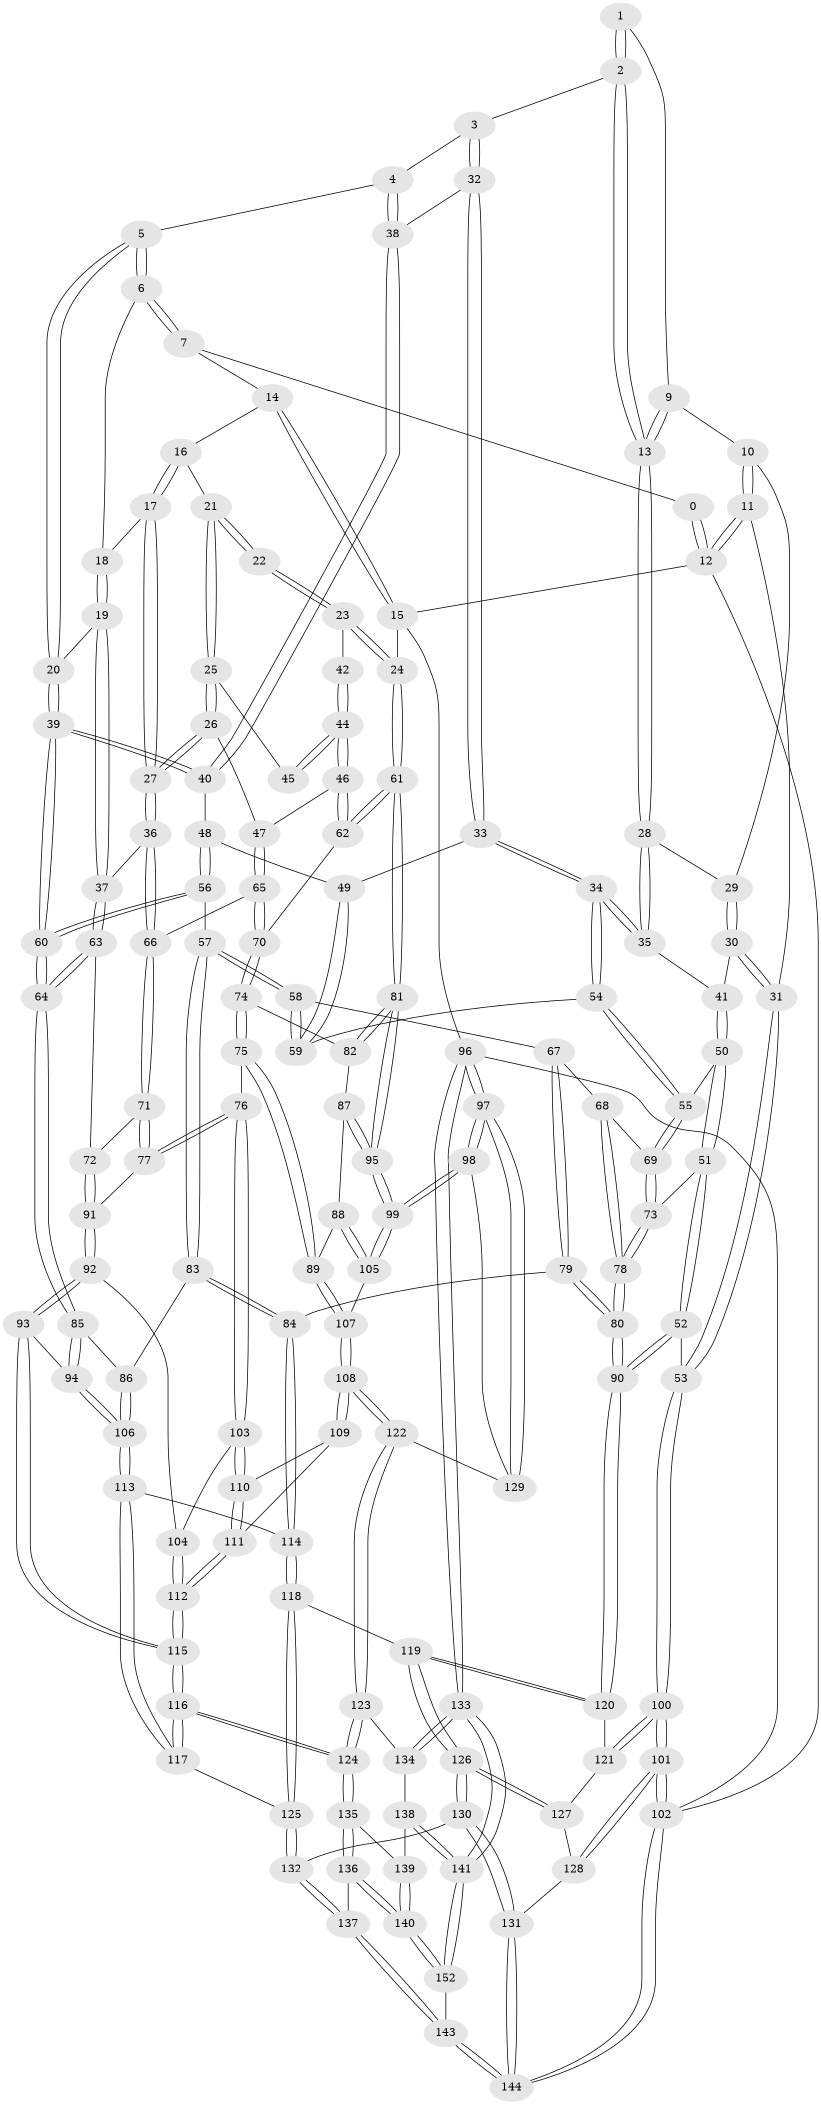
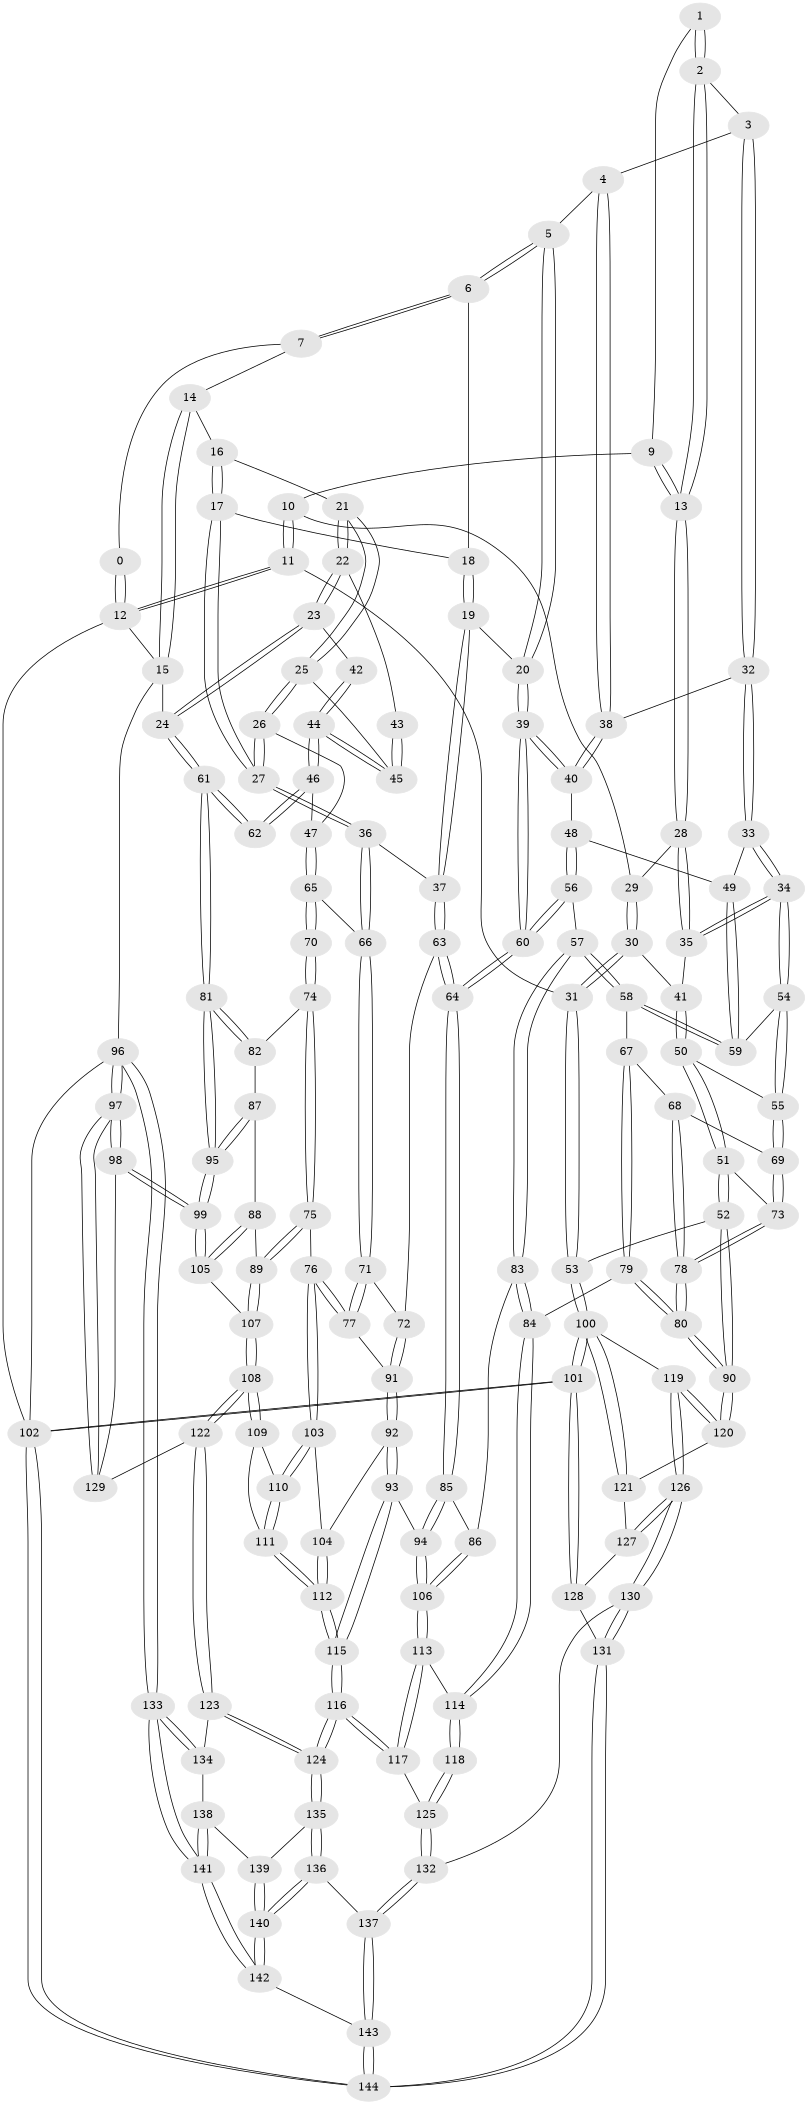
none -> (397, 725)
(301, 889) -> none
(349, 1623) -> (630, 1352)
(446, 1979) -> (260, 1979)
